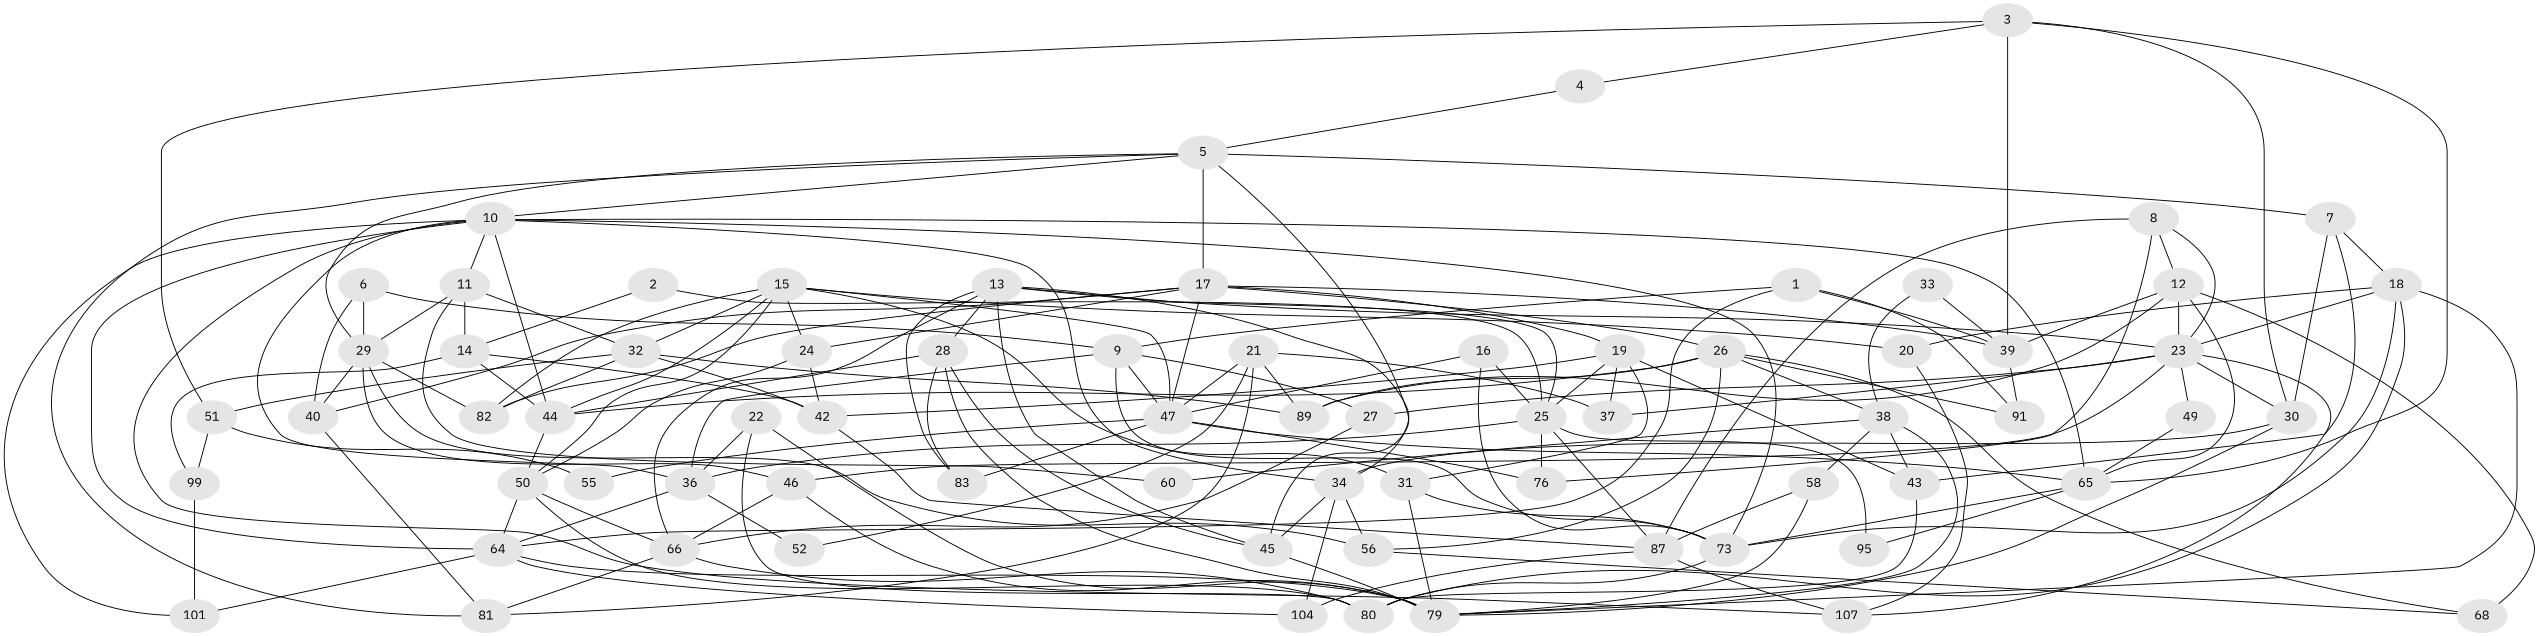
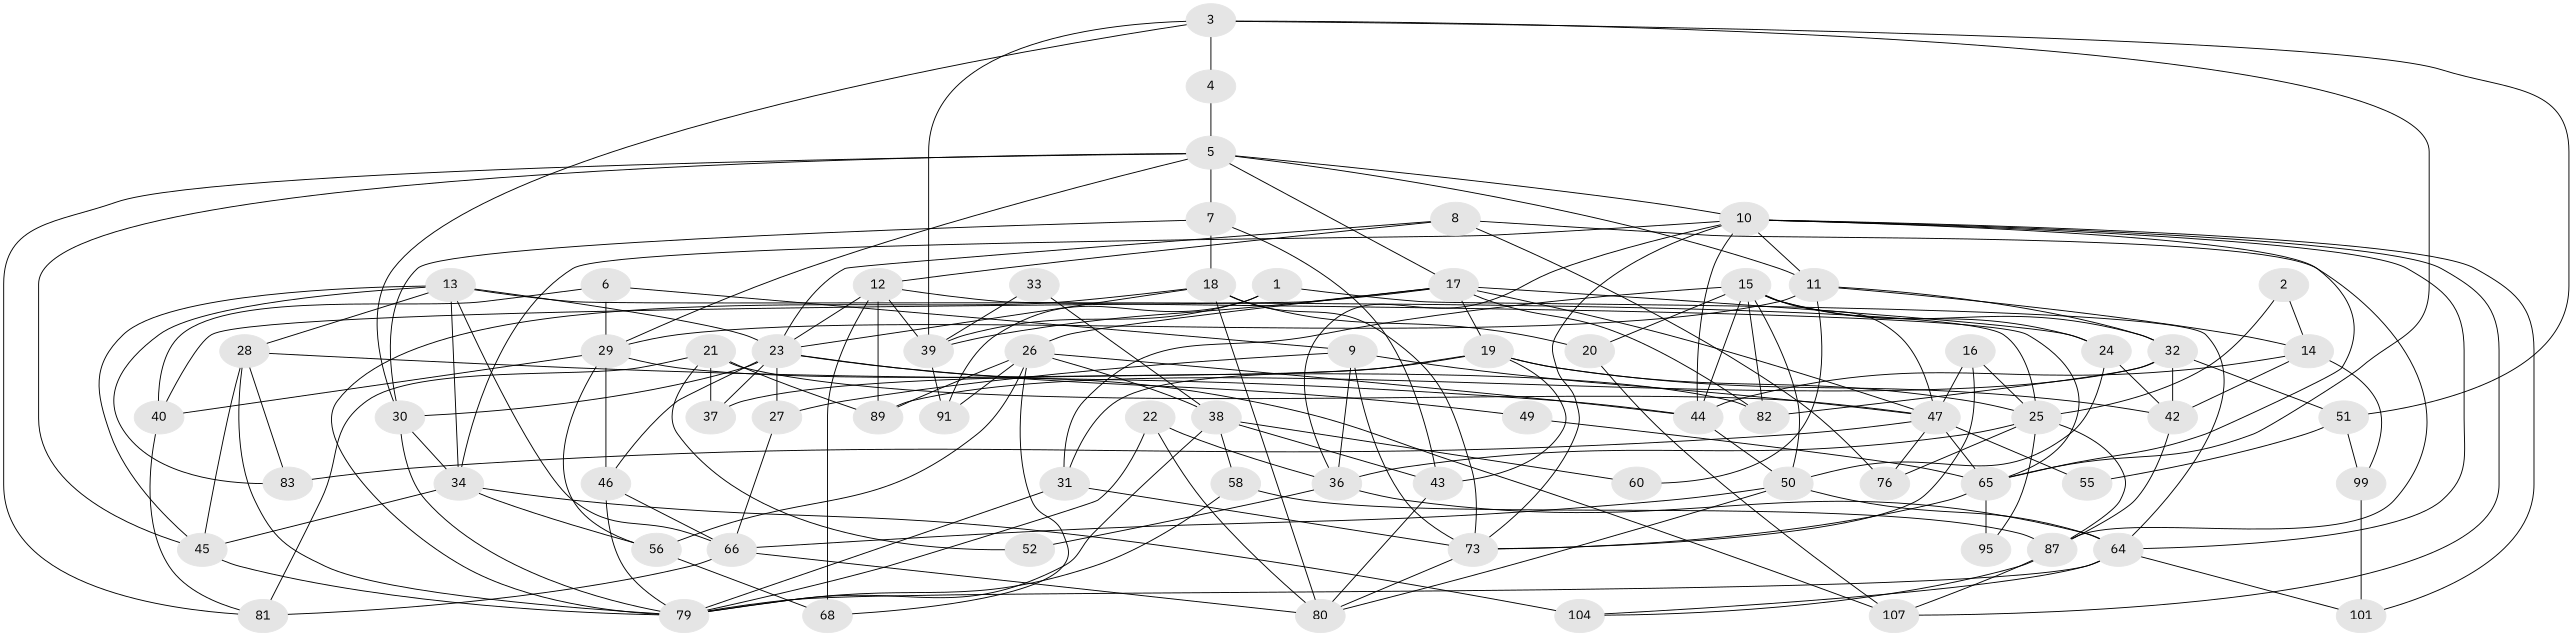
none -> (1518, 202)
(1503, 307) -> none
